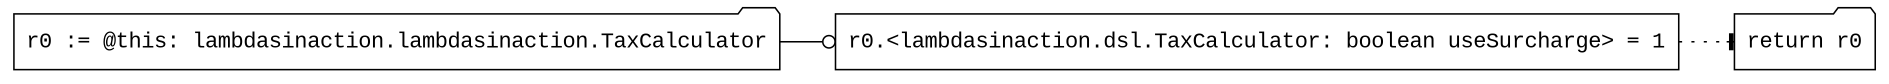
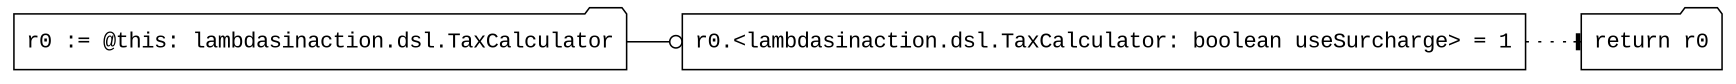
(397, 42) -> (320, 42)
